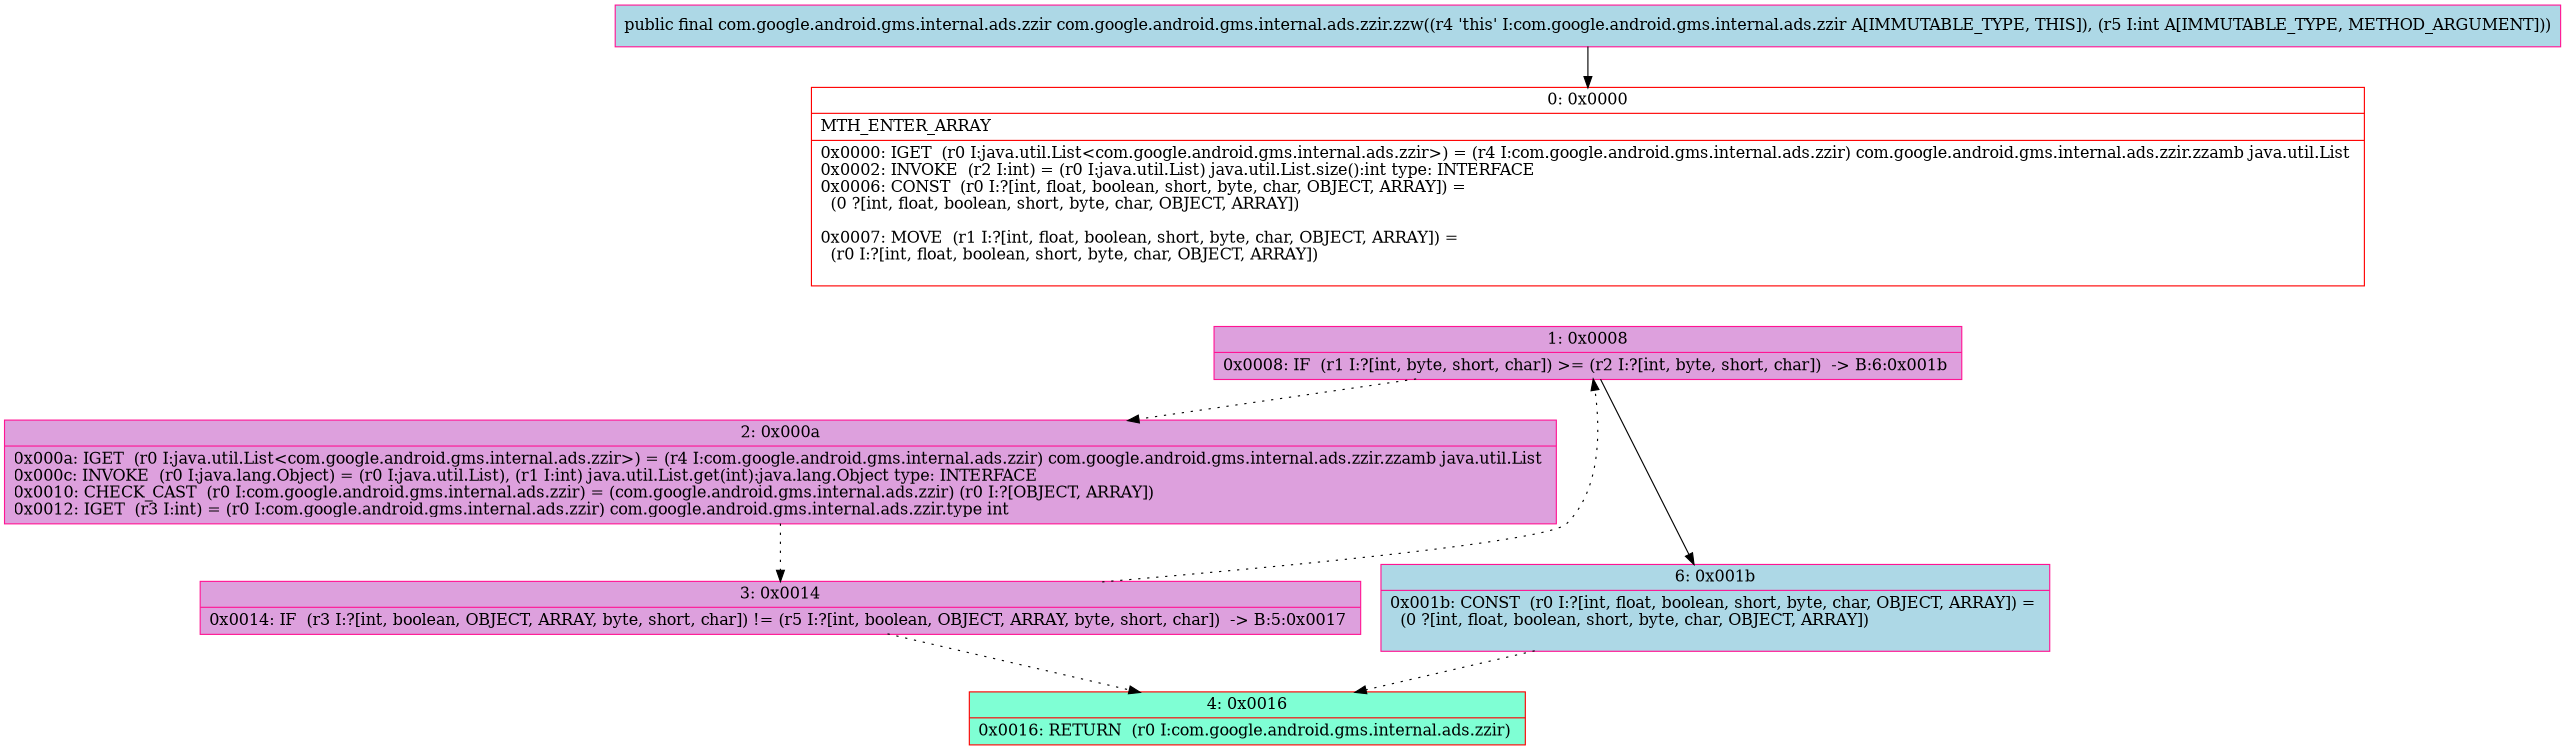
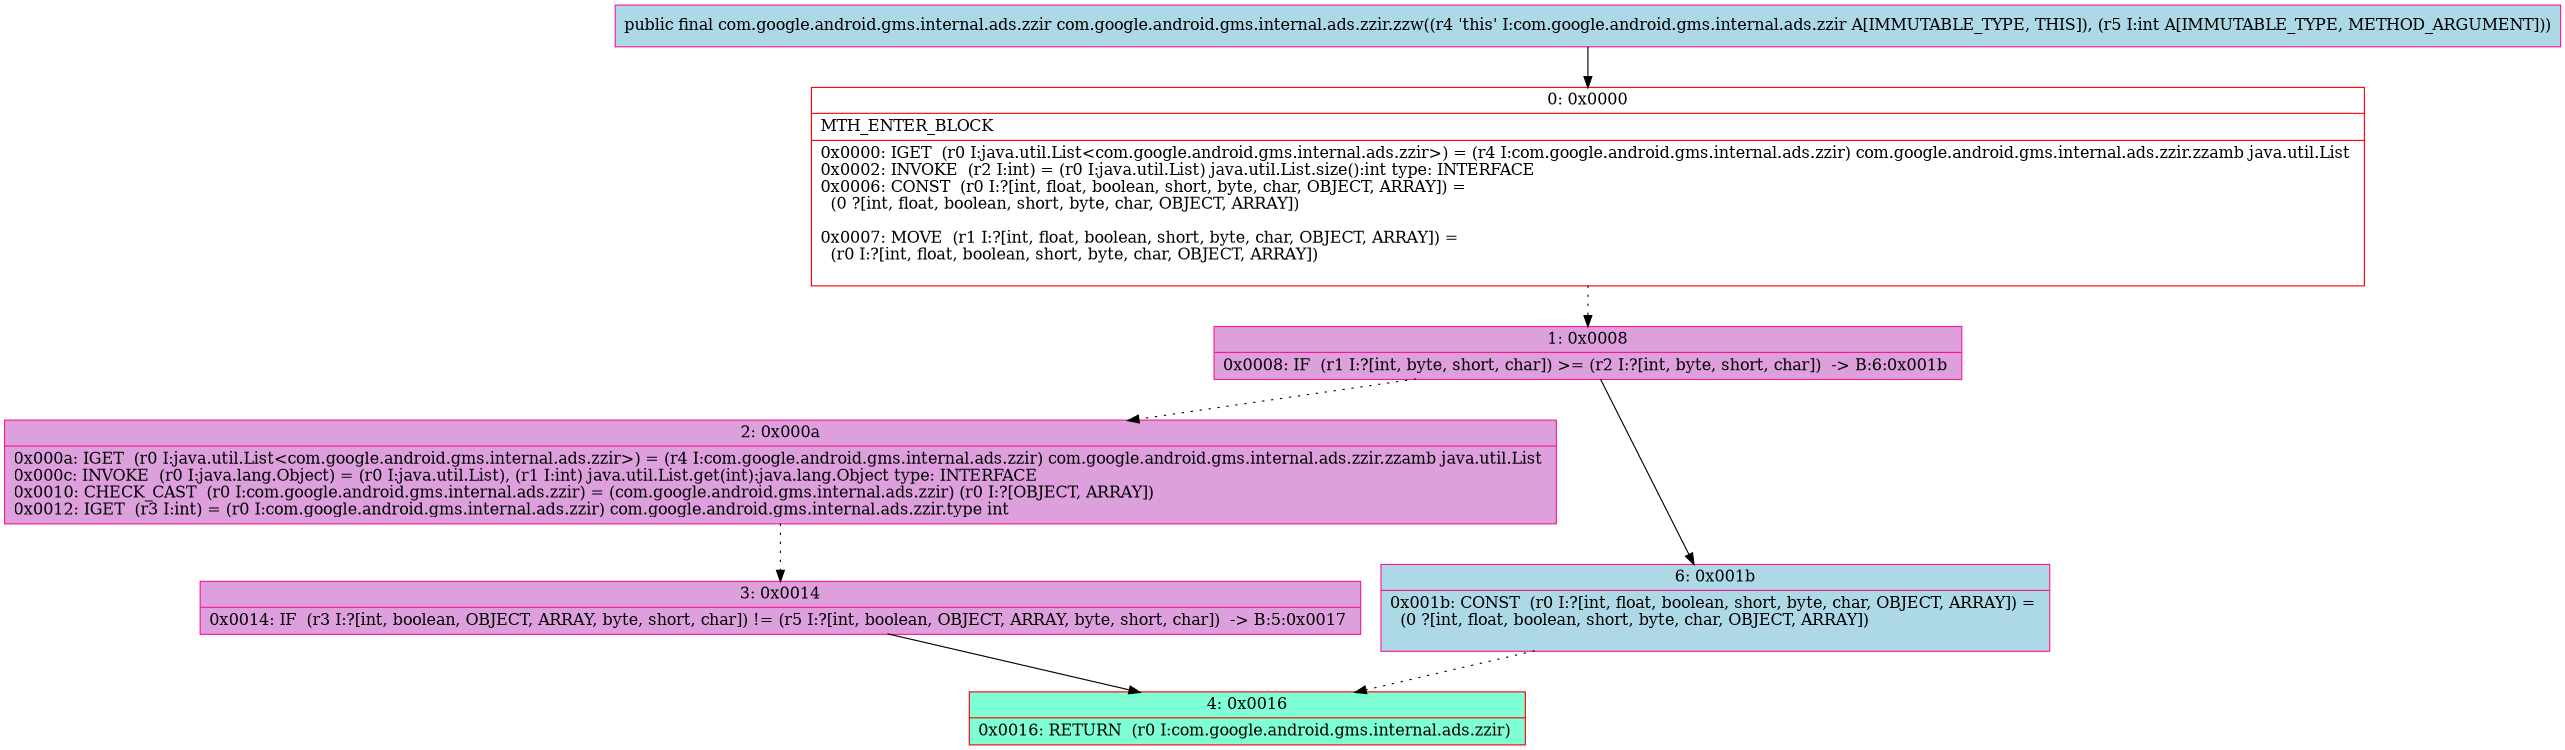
(906, 126) -> (907, 126)
(1406, 553) -> (1588, 301)
(1008, 662) -> (1008, 662)
